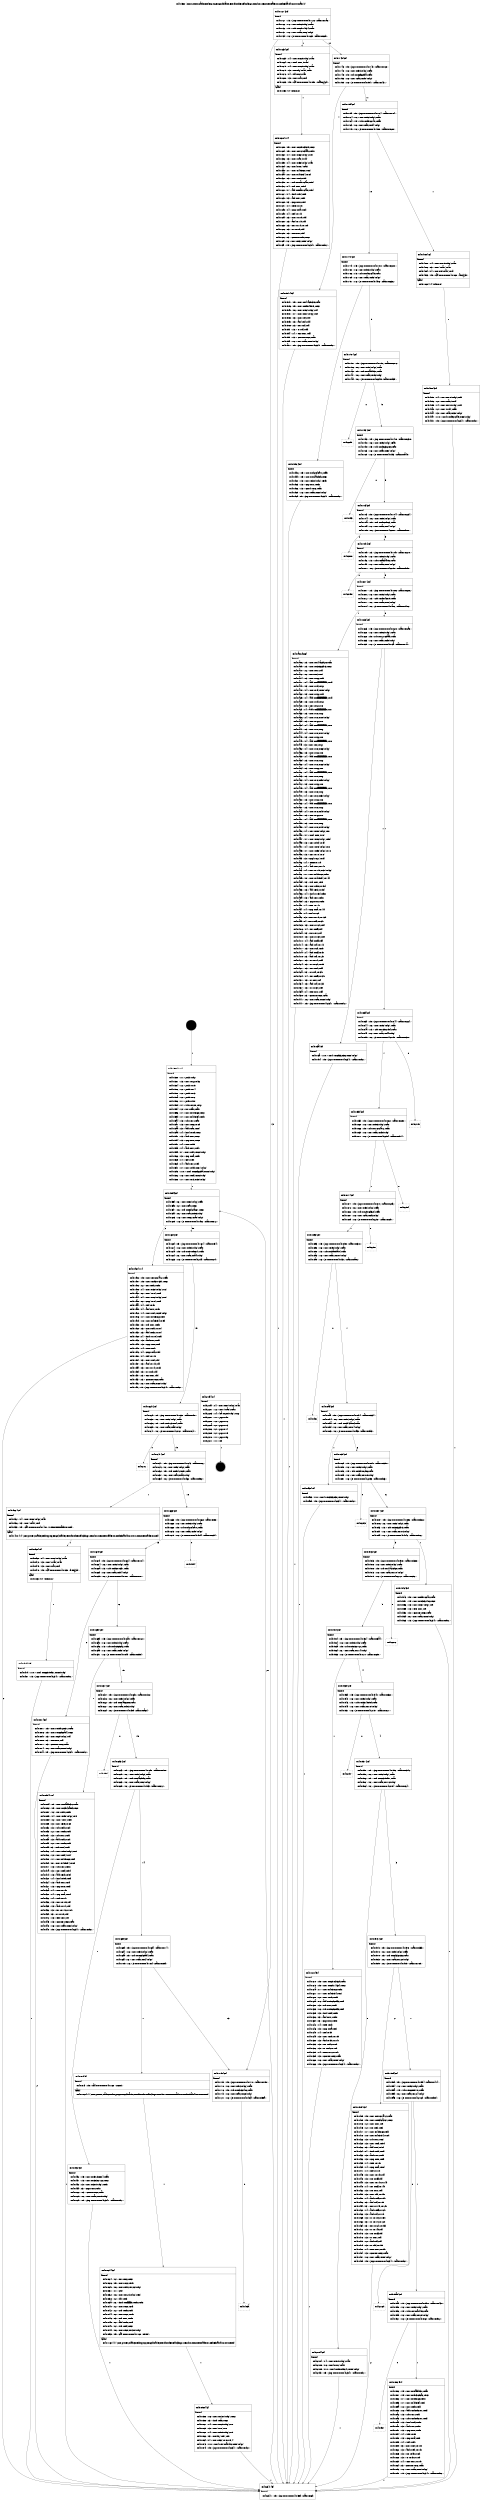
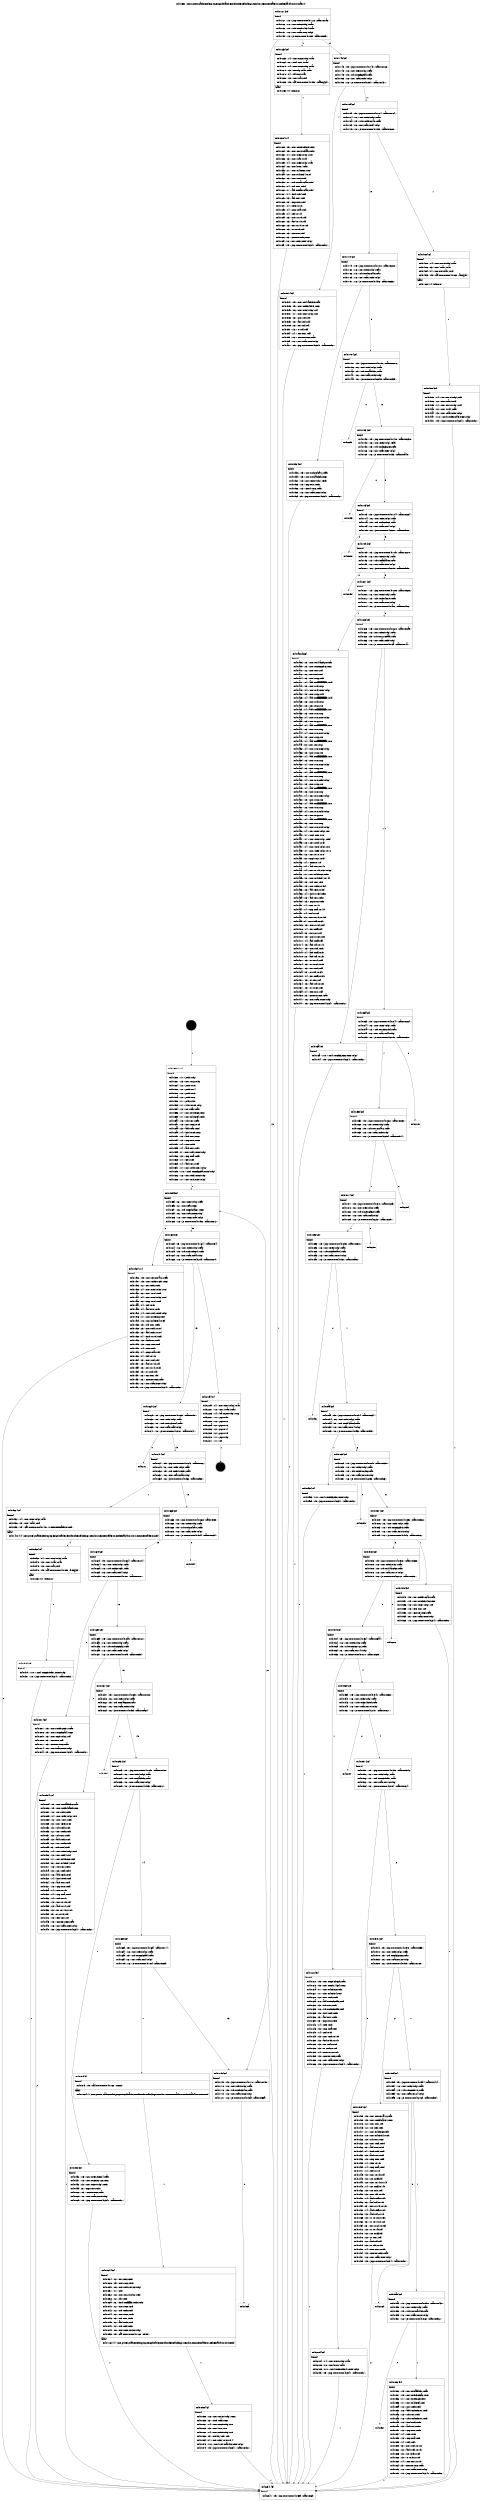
none -> (210, 1327)
